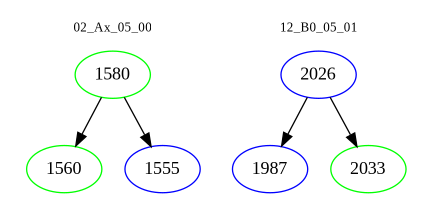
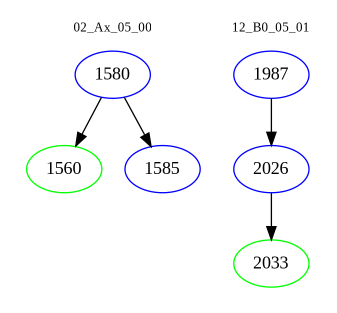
(113, 75) -> (113, 75)
(298, 116) -> (271, 116)
(163, 169) -> (163, 169)
